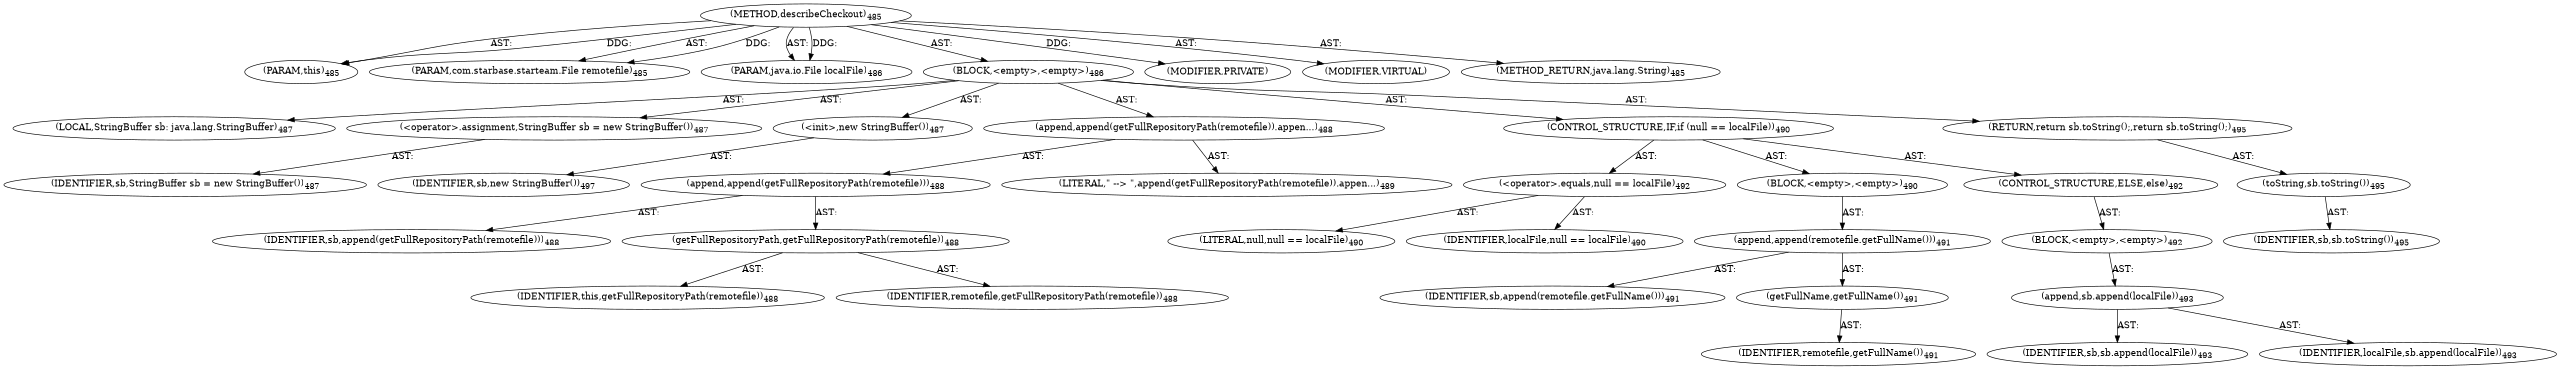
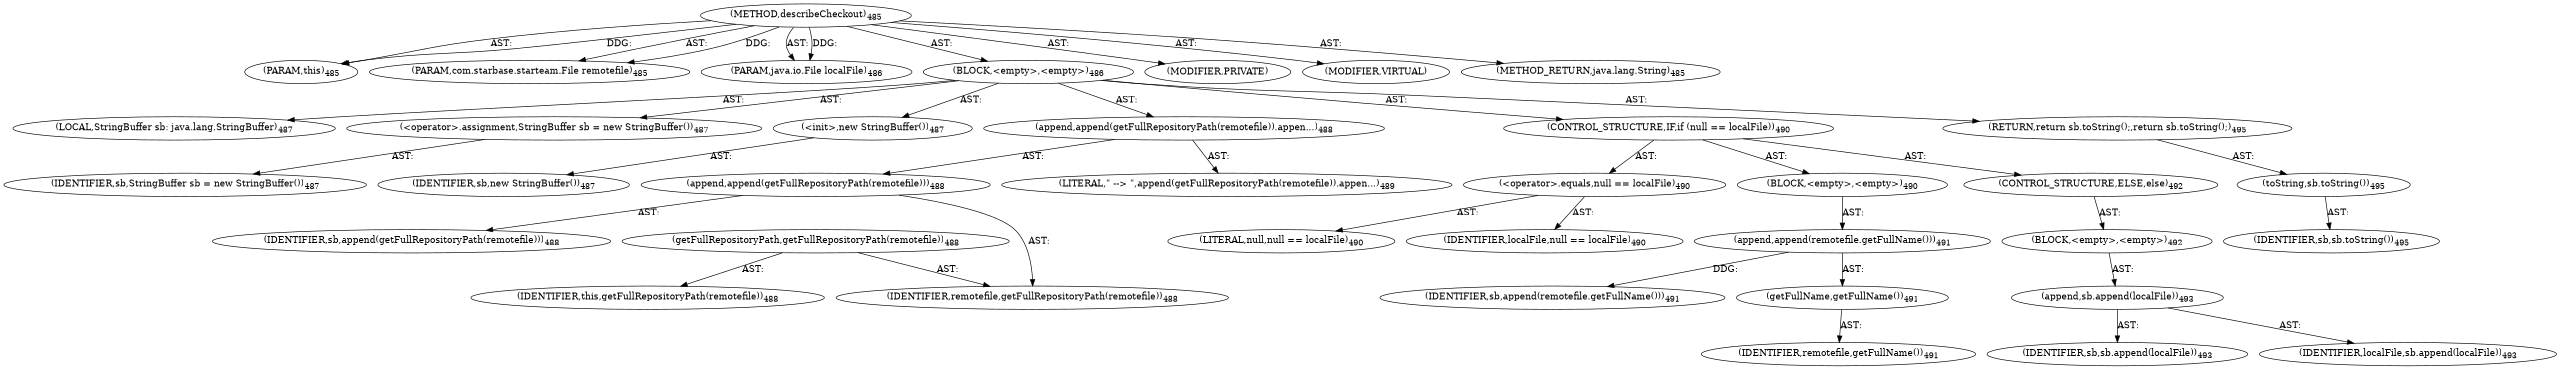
(1060, 44) -> (1060, 44)
(588, 184) -> (588, 184)
(1683, 184) -> (1683, 184)
(816, 210) -> (985, 214)
(1727, 269) -> (1727, 269)
